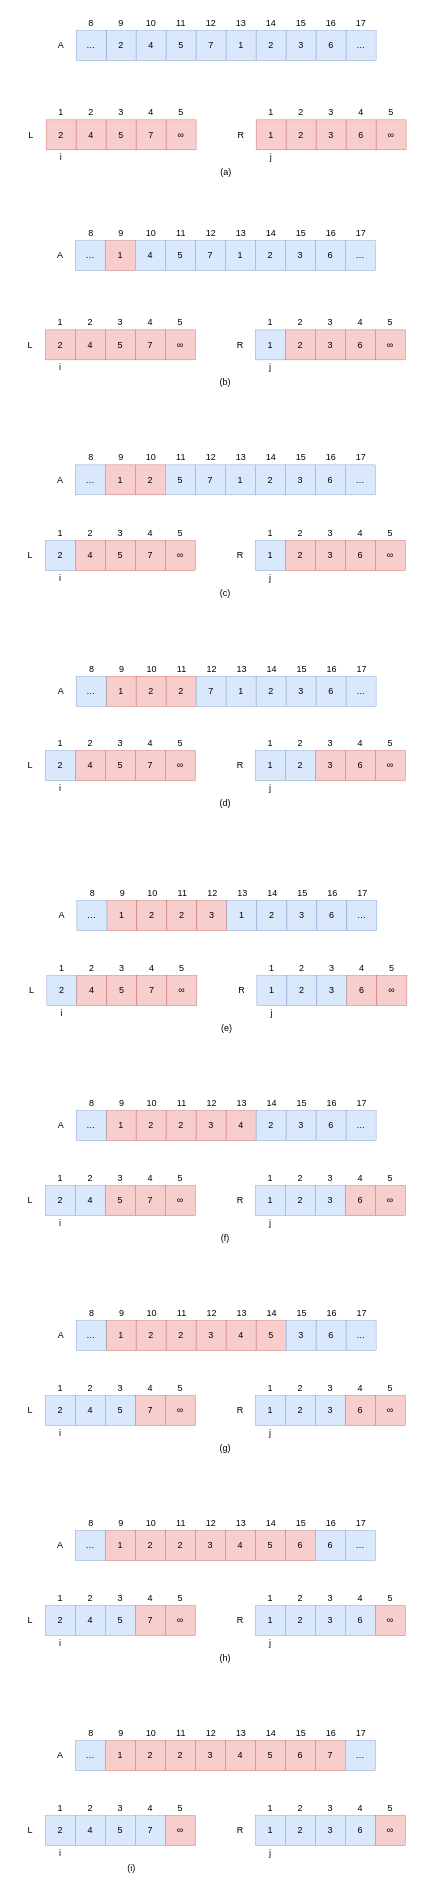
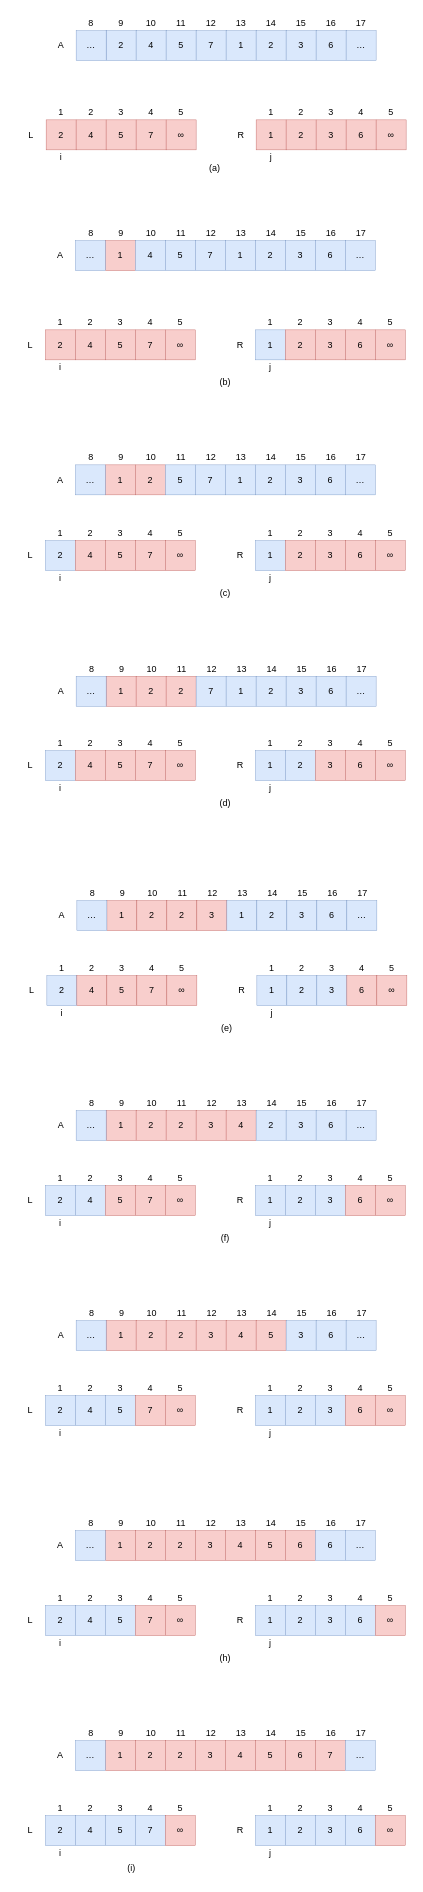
(226, 172) -> (215, 168)
(225, 1448) -> none
